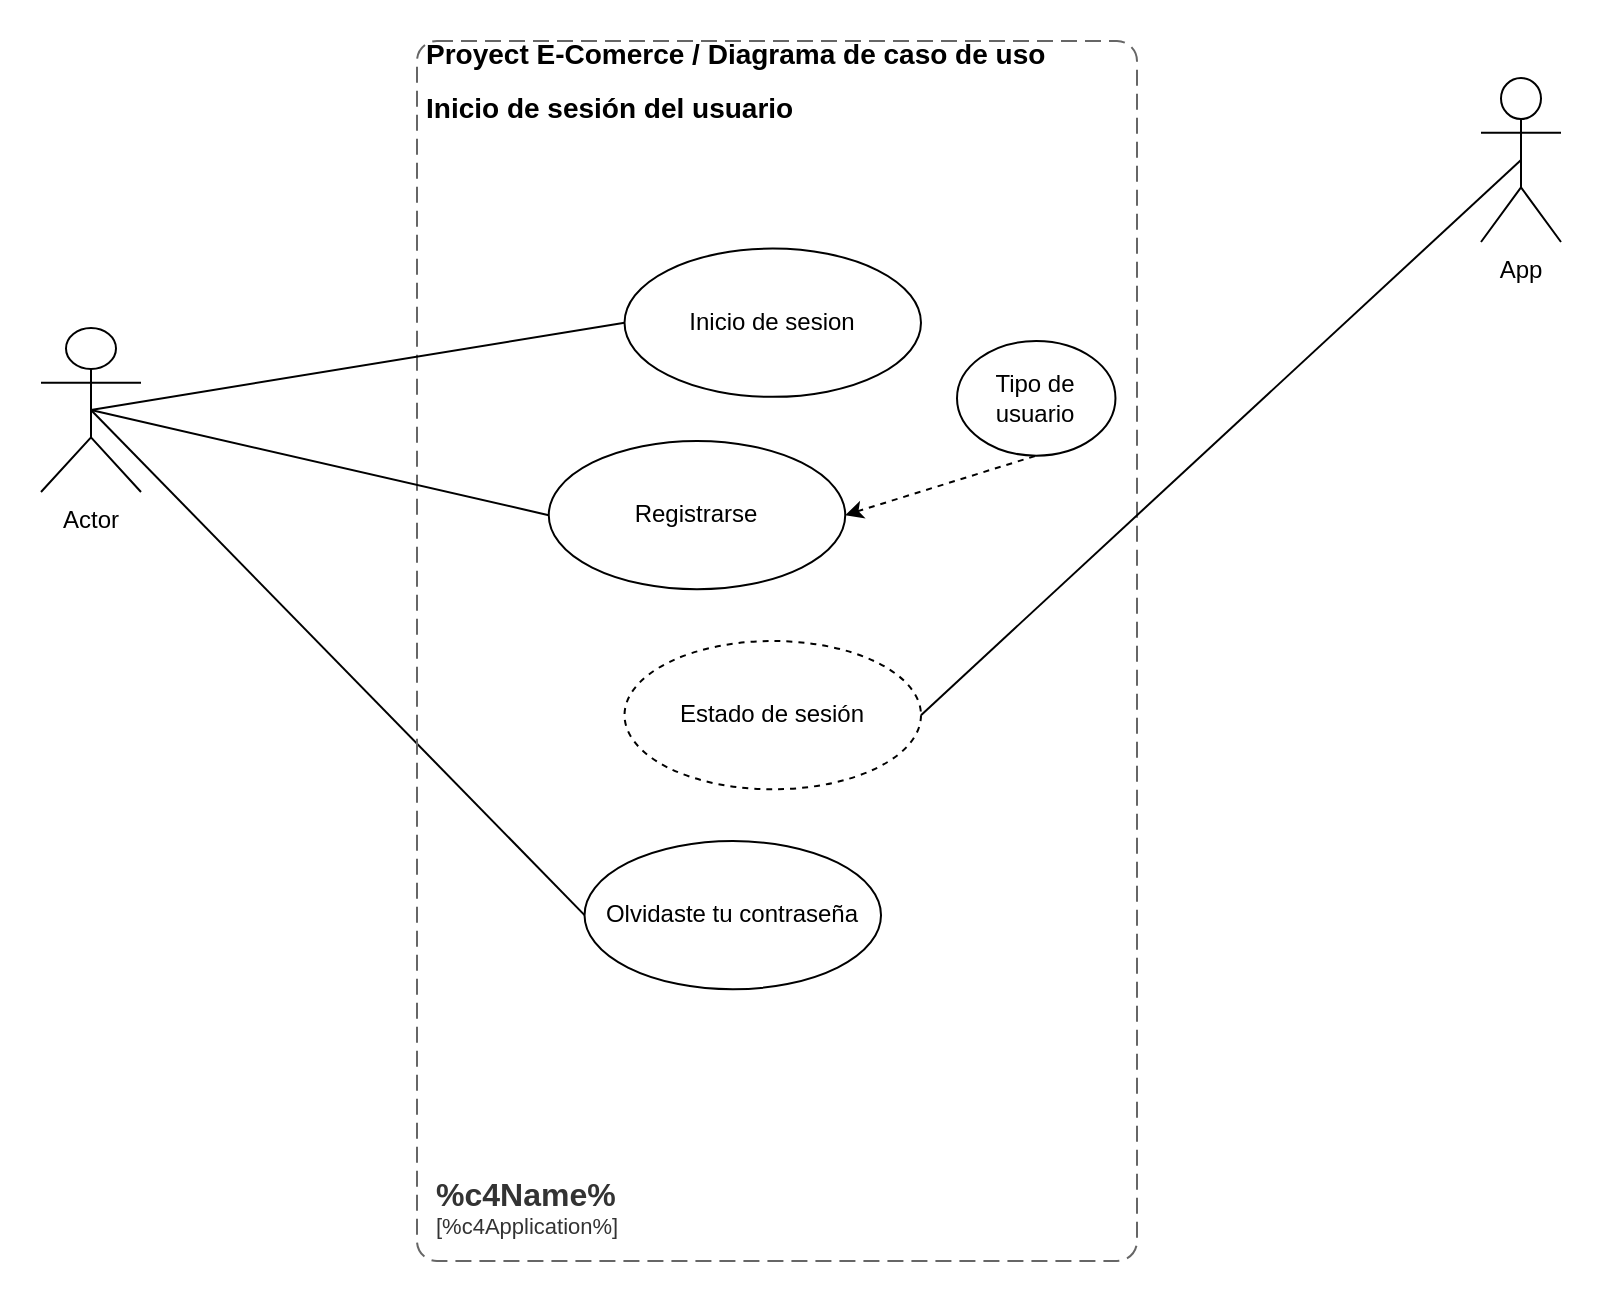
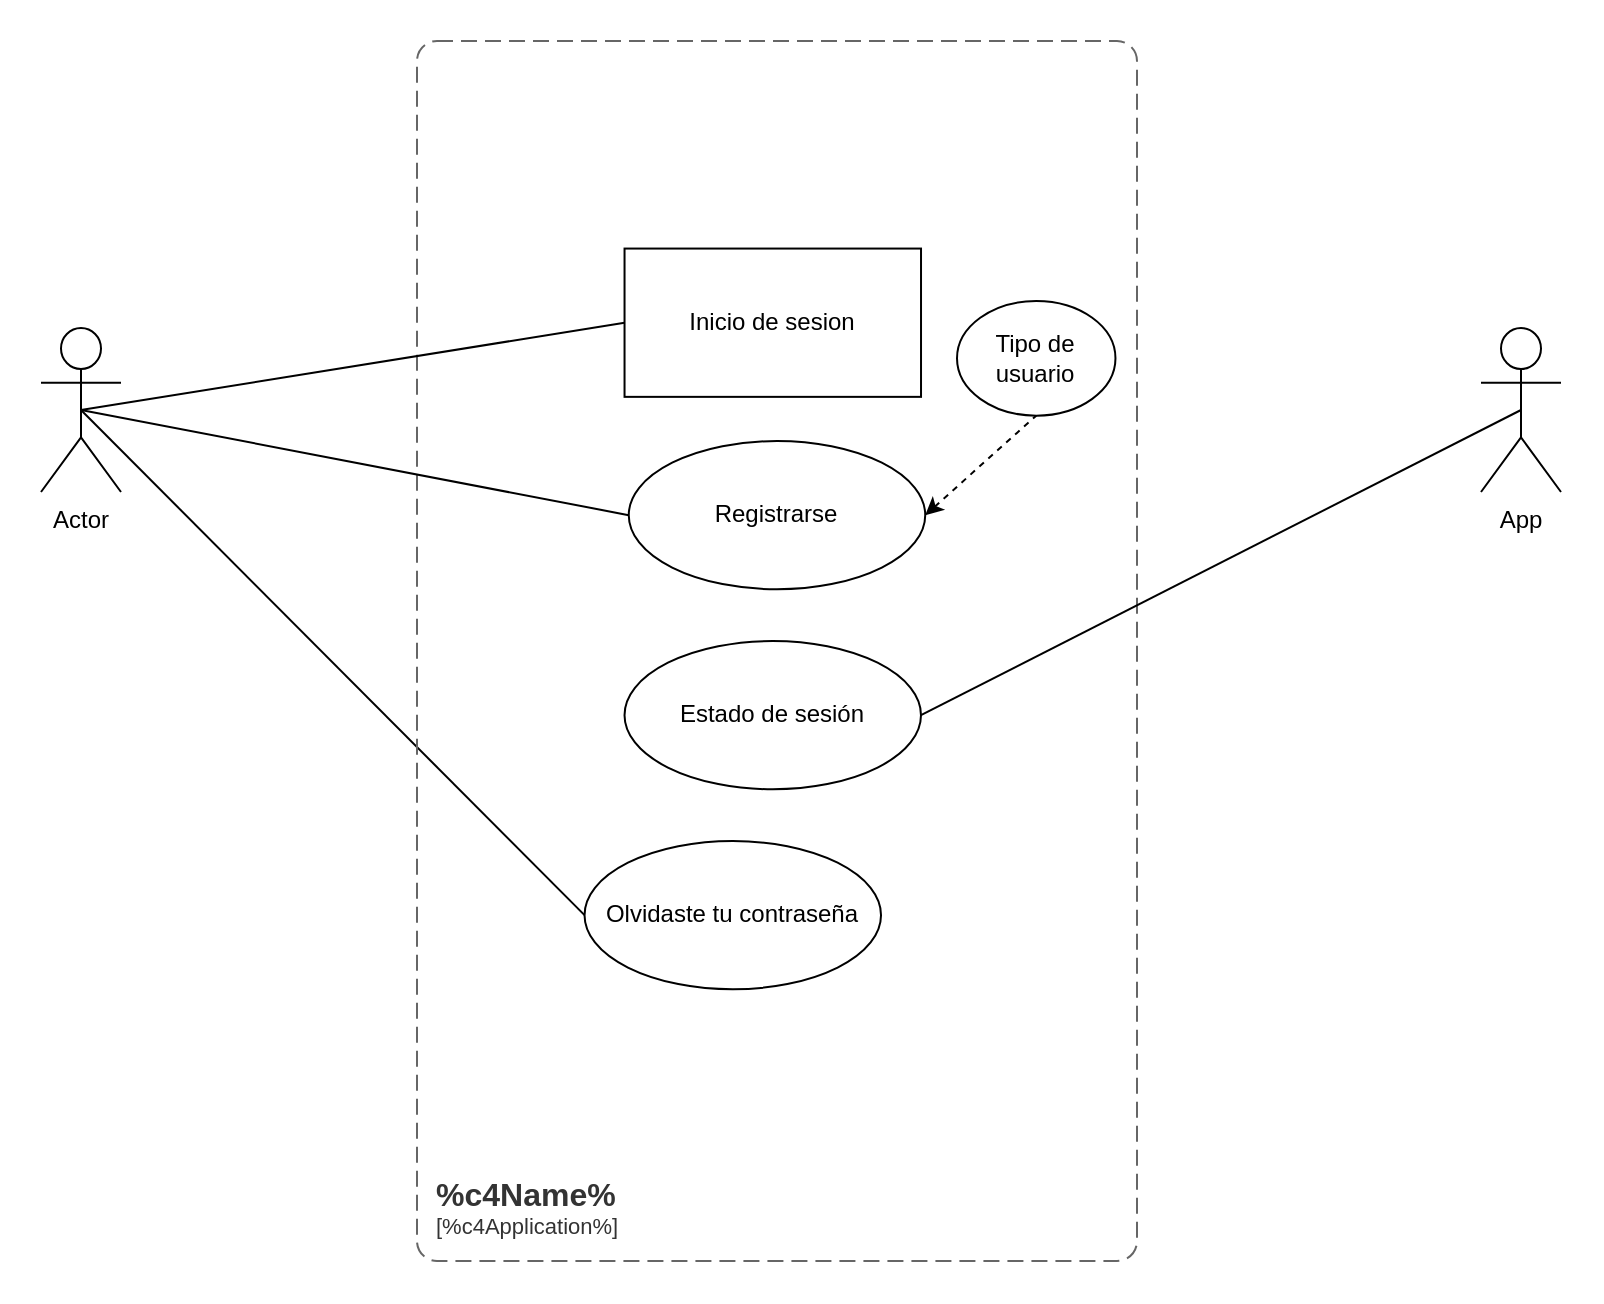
(777, 141) -> none
(1521, 160) -> (1521, 410)
(773, 323) -> (773, 323)
(1036, 398) -> (1036, 358)
(91, 410) -> (81, 410)
(697, 515) -> (777, 515)
(773, 715) -> (773, 715)
